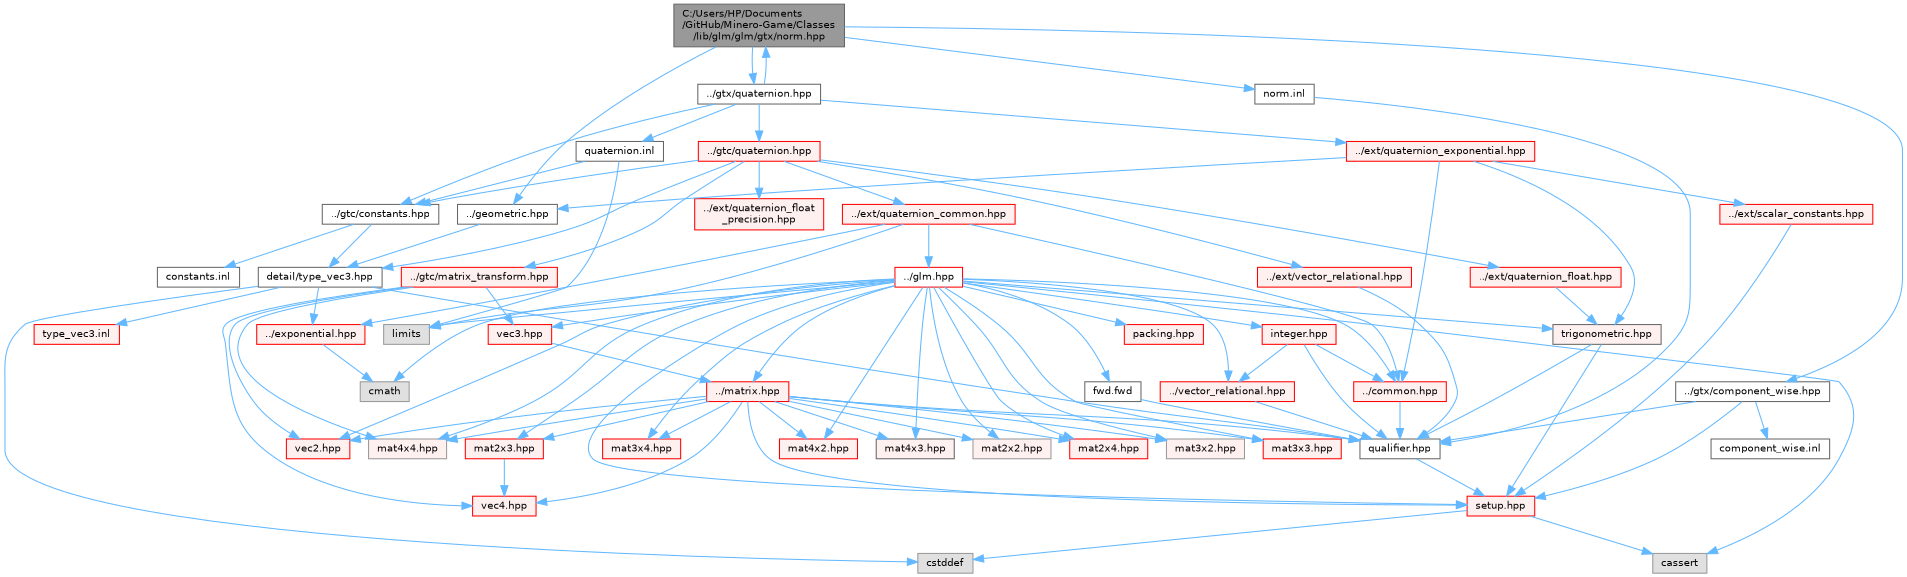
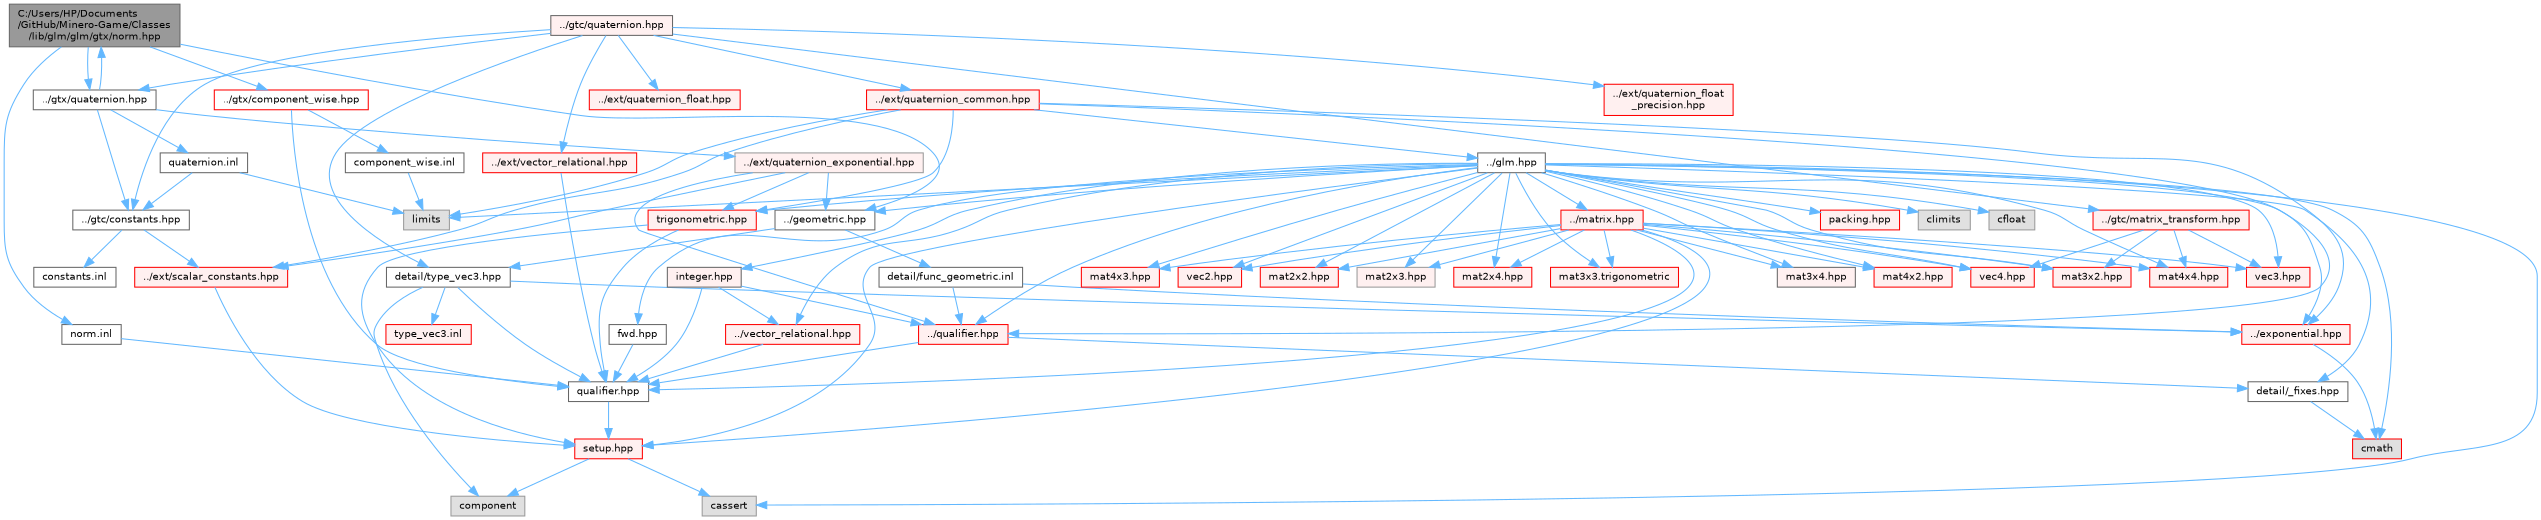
(759, 118) -> (350, 58)
(759, 151) -> (612, 25)
(1441, 151) -> (829, 163)
none -> (1975, 176)
none -> (1181, 185)
none -> (414, 187)
none -> (610, 191)
none -> (1944, 220)
none -> (2012, 220)
(354, 242) -> (167, 245)
(929, 277) -> (1512, 163)
none -> (951, 277)
(1572, 302) -> (884, 188)
(231, 332) -> (2136, 245)
(1299, 334) -> (704, 277)
(1607, 334) -> (702, 220)
(634, 363) -> (2029, 248)
(385, 392) -> (2377, 449)
(1113, 392) -> (638, 334)
(1400, 392) -> (963, 334)
(1753, 392) -> (291, 100)
none -> (2298, 392)
(408, 449) -> (2189, 277)
(504, 449) -> (1396, 277)
(642, 449) -> (1816, 277)
(915, 449) -> (1120, 277)
(1012, 449) -> (1299, 277)
(1205, 449) -> (2092, 277)
(1302, 449) -> (1615, 277)
(1650, 462) -> none
(504, 472) -> (1753, 220)
(945, 563) -> (488, 506)
